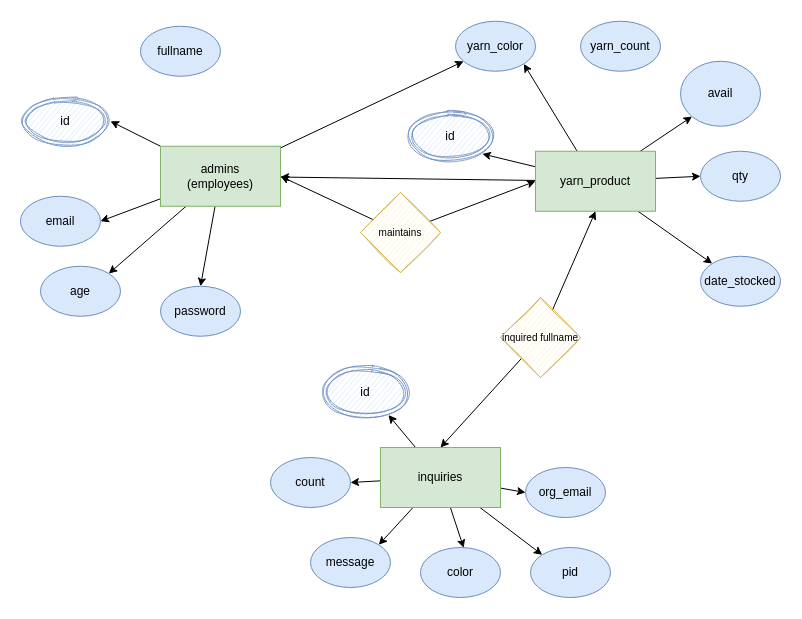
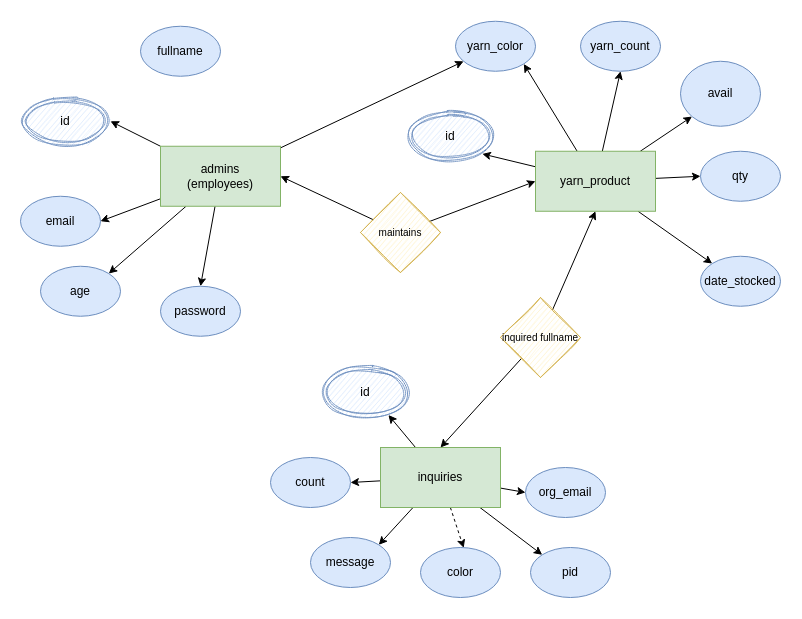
(411, 179) -> (611, 115)
(456, 525) -> (456, 525)
